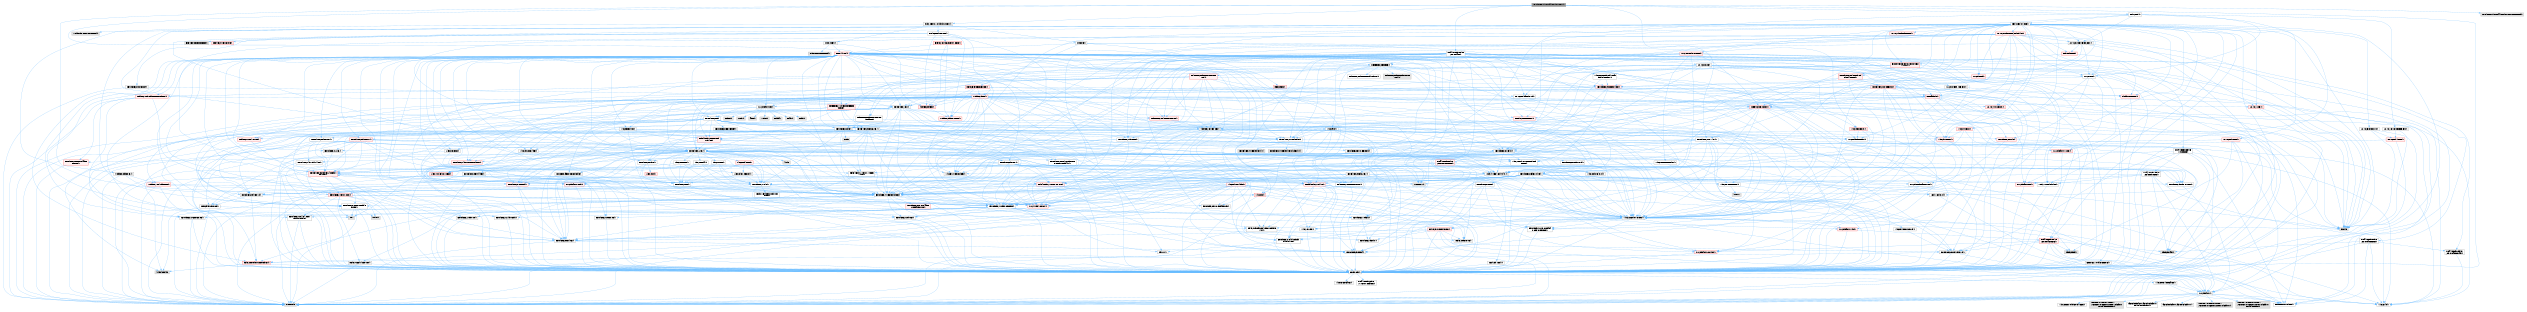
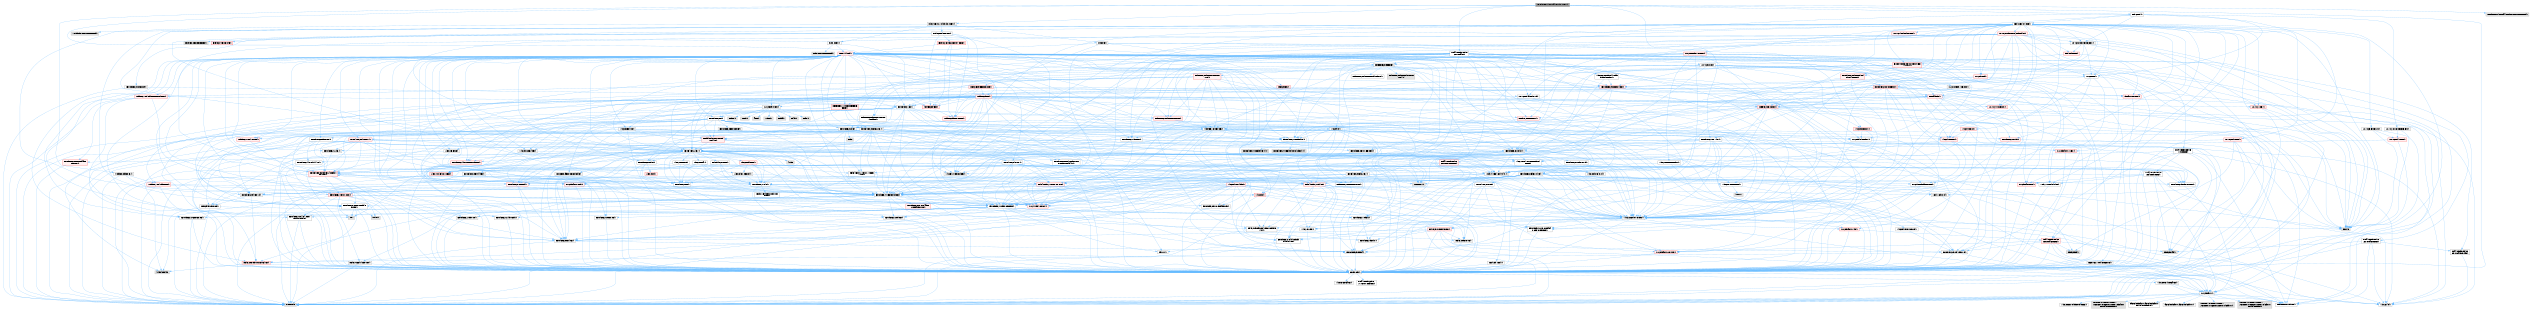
(719, 162) -> (720, 162)
